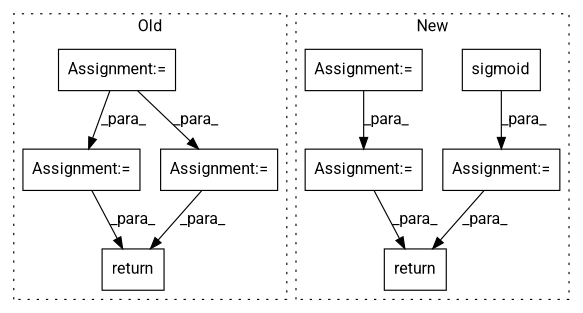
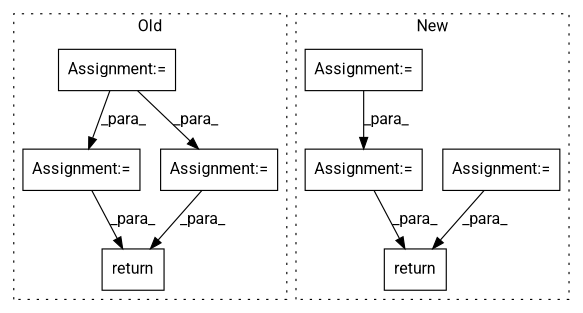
(501, 70) -> none
